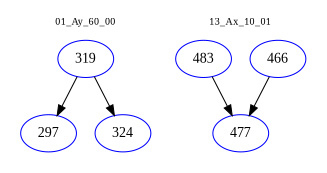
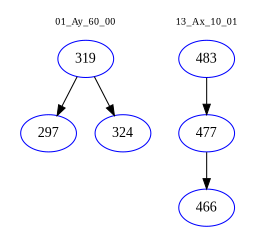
(262, 91) -> (207, 165)
